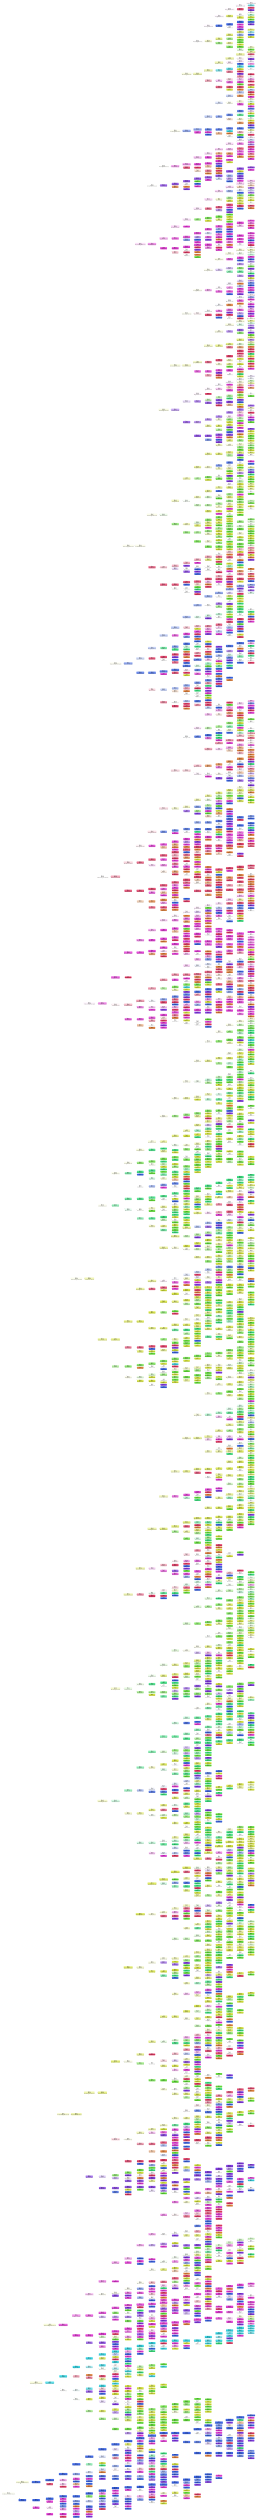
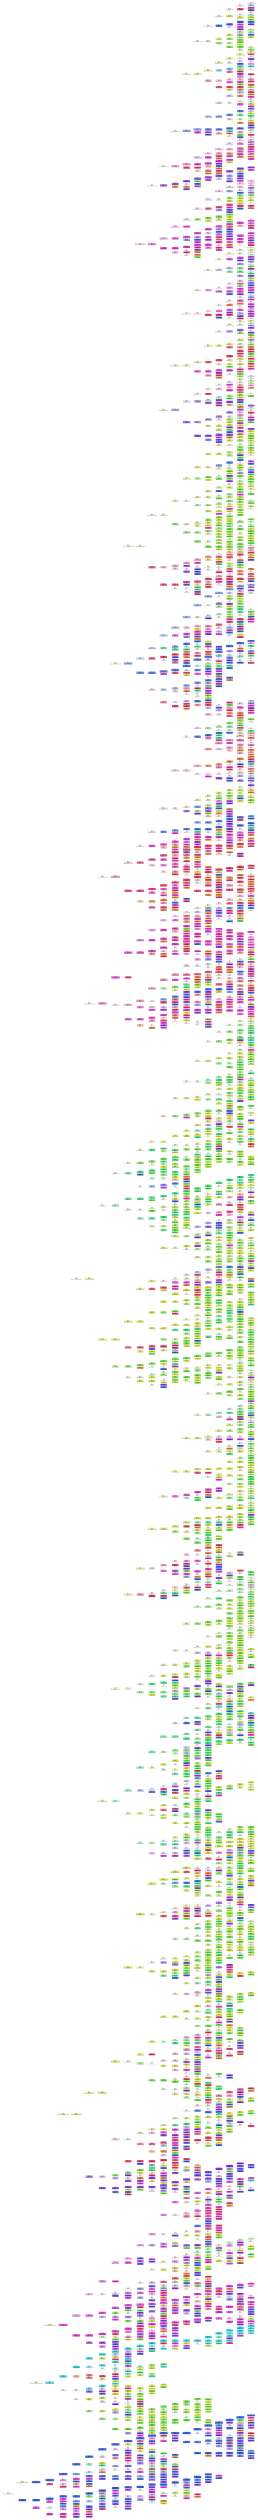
(251, 1700) -> (251, 1700)
(251, 1874) -> none
